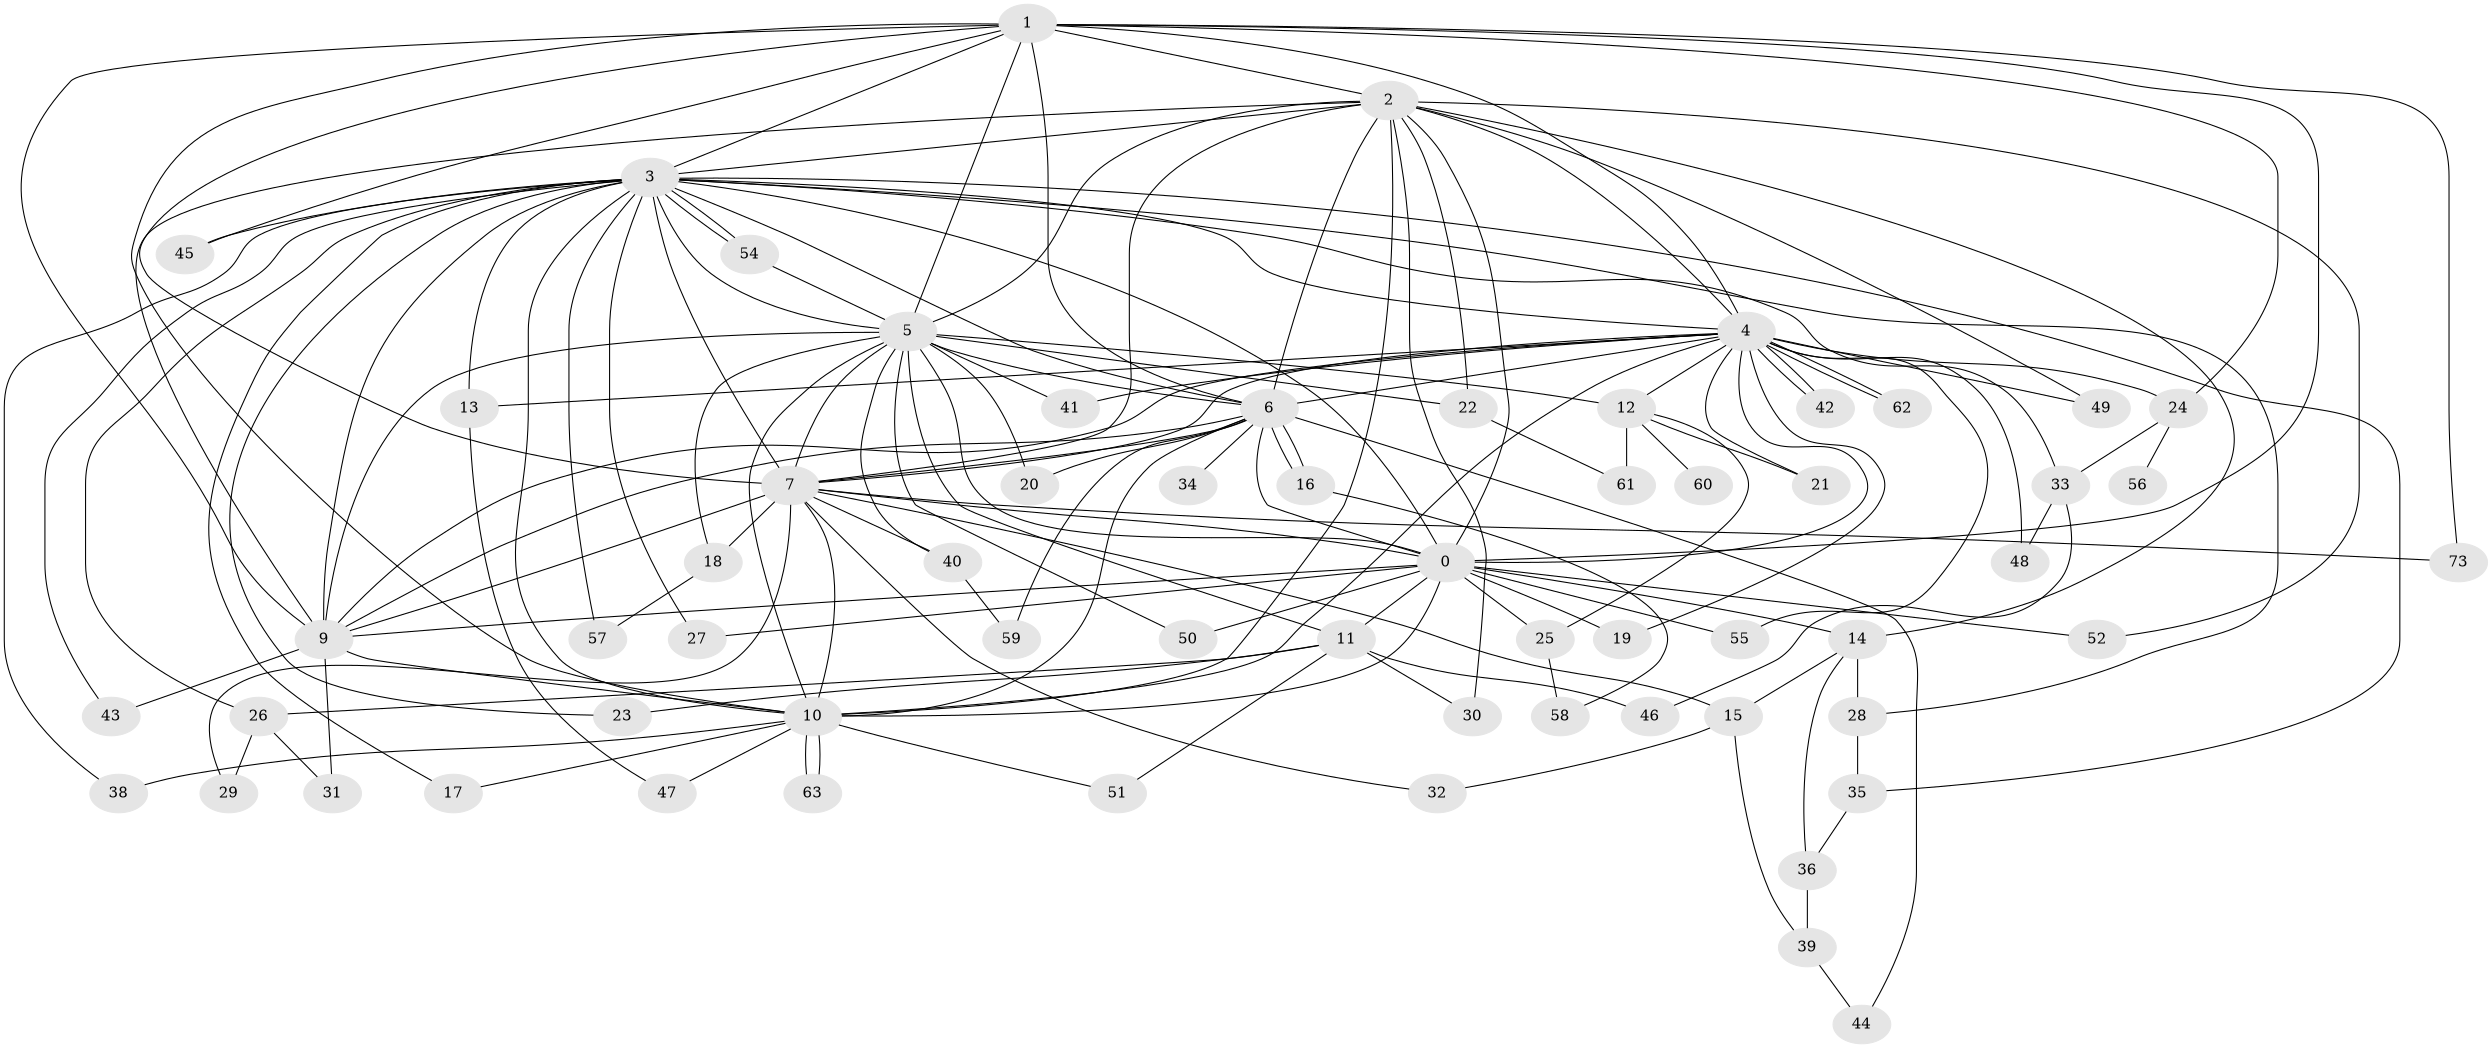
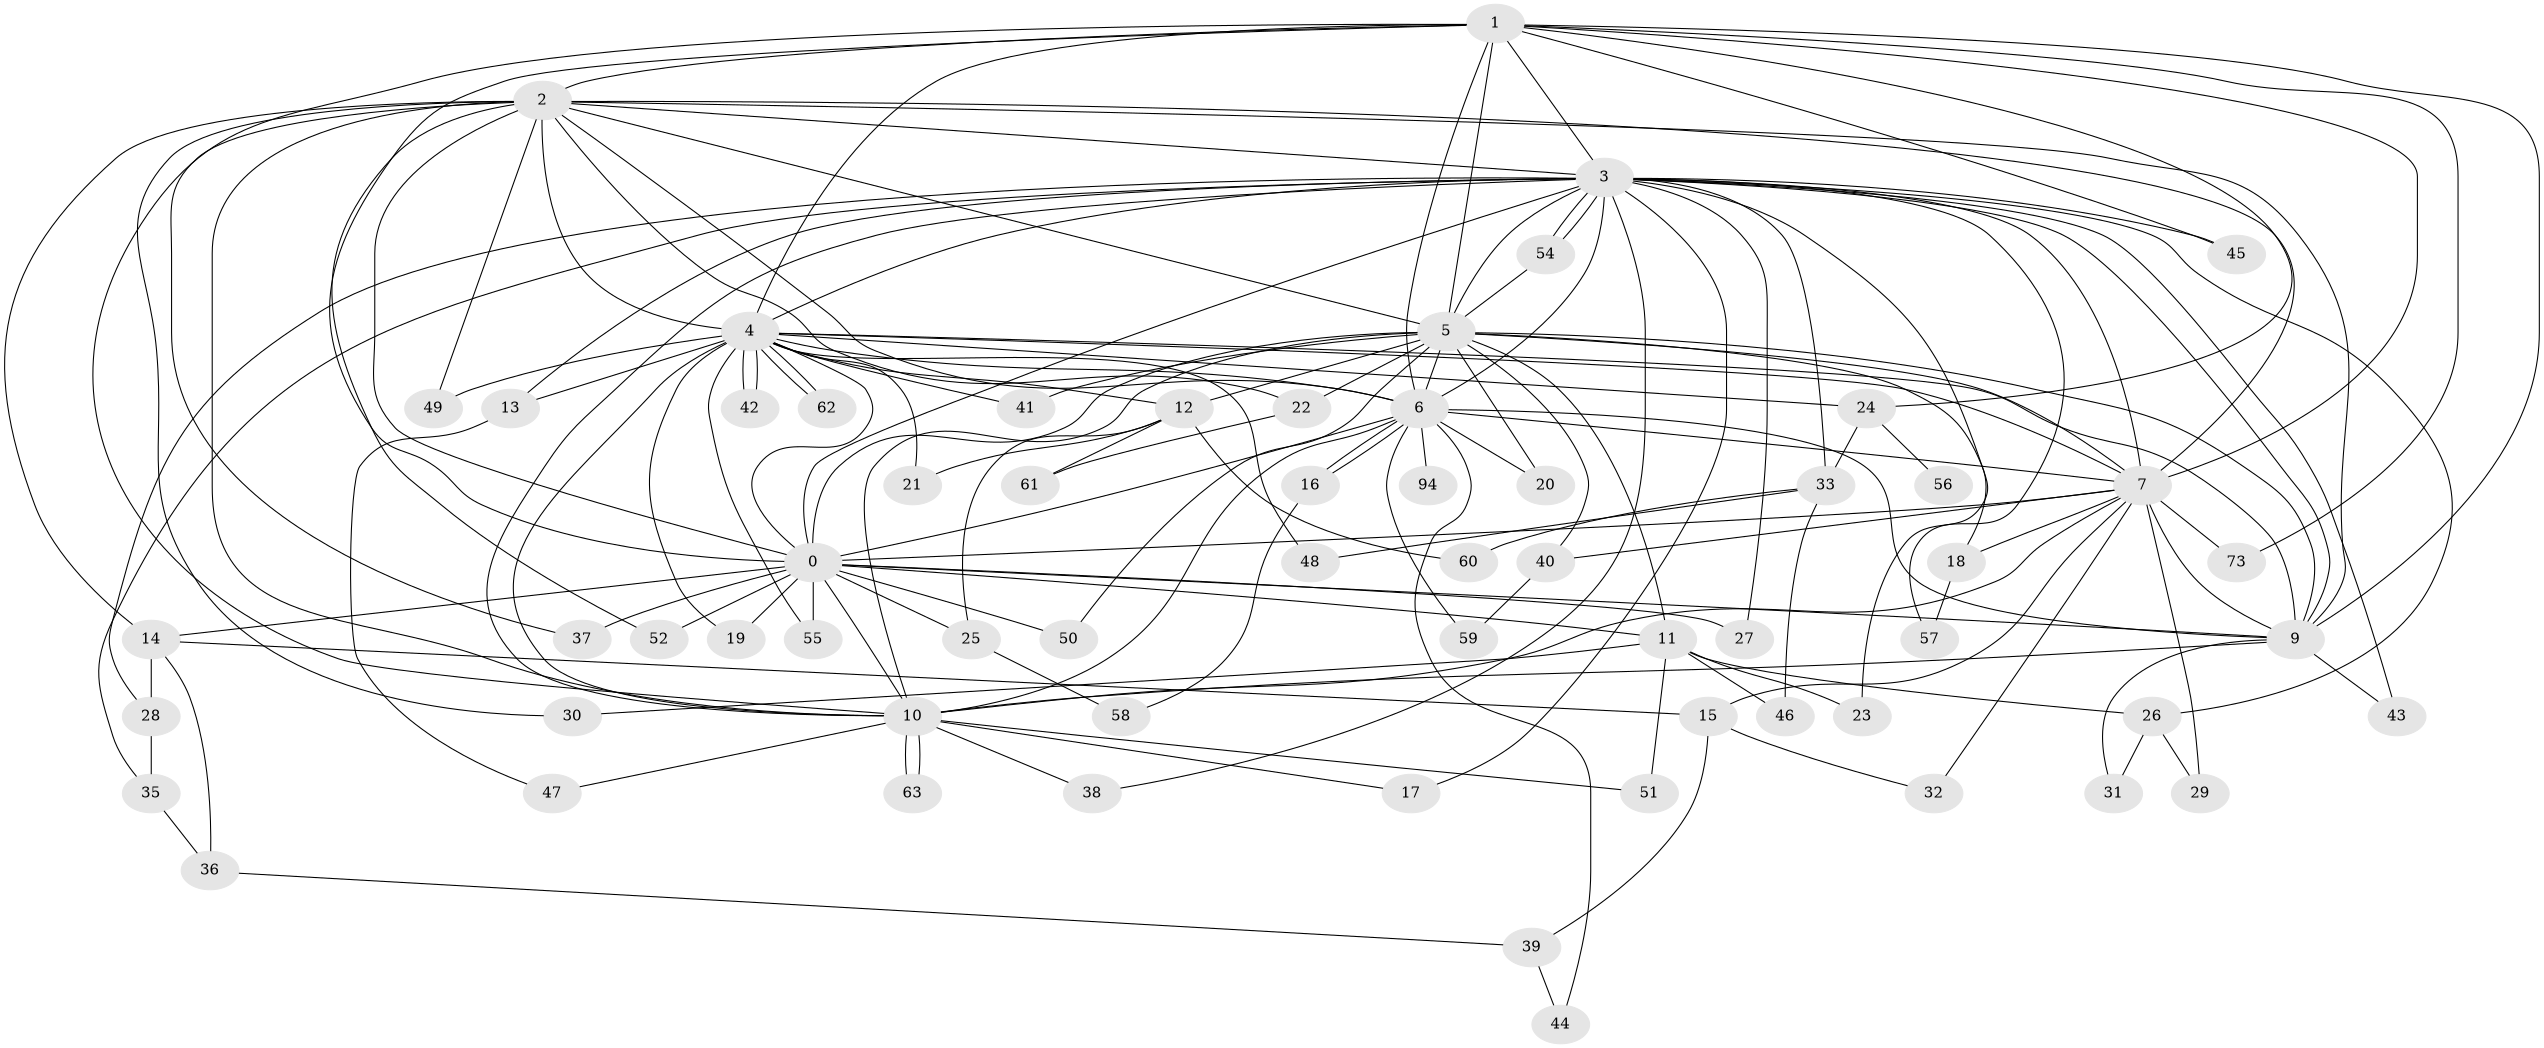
(1188, 486) -> (1428, 486)
none -> (1642, 511)
none -> (582, 640)
